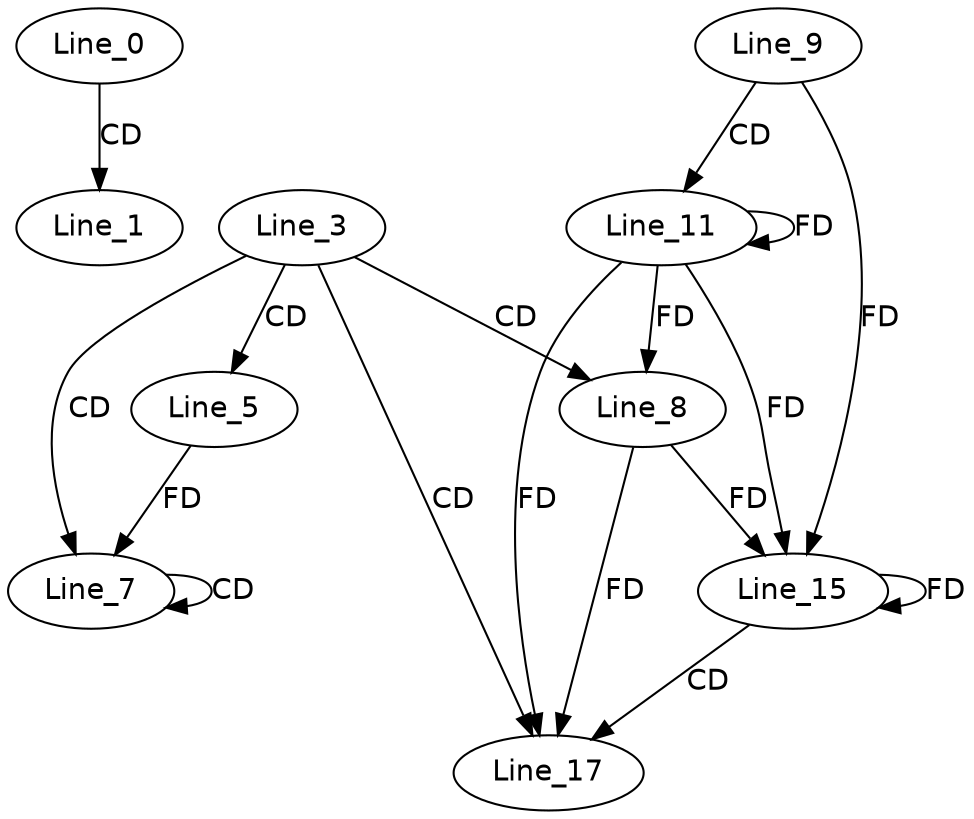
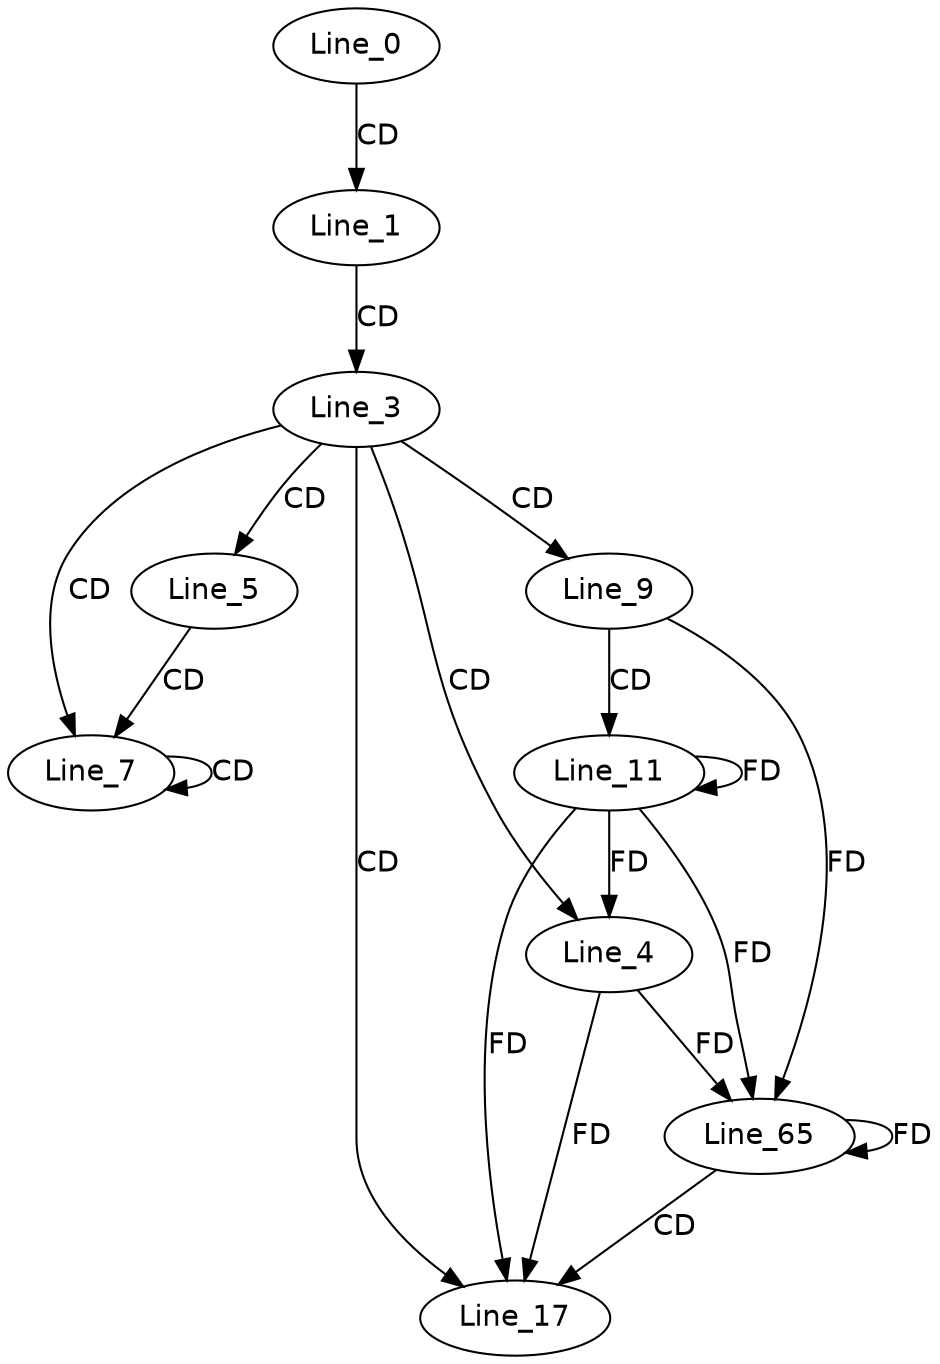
none -> (356, 308)
(643, 409) -> (609, 955)
none -> (477, 493)
(182, 500) -> (184, 682)
(793, 591) -> (760, 1136)
